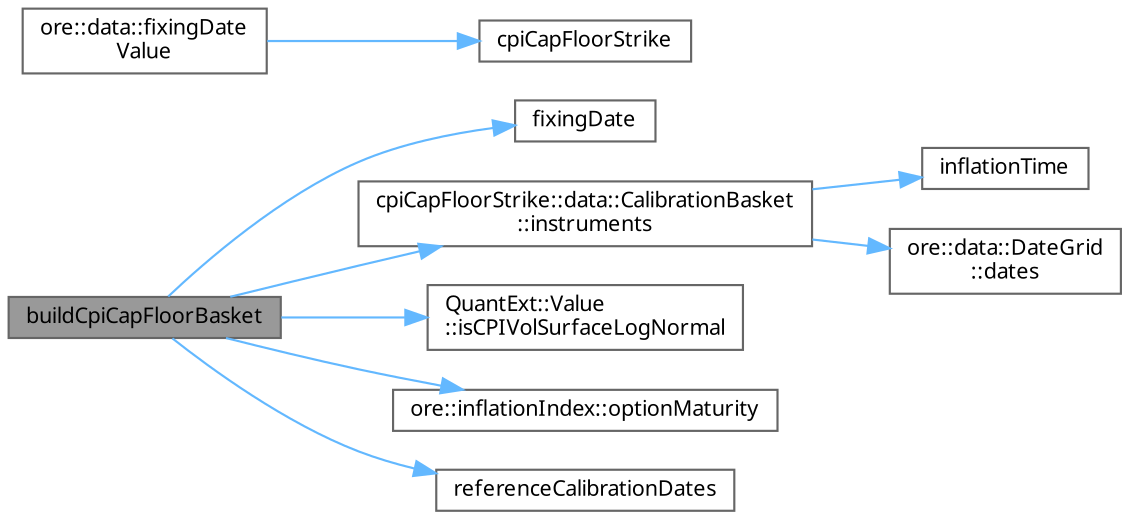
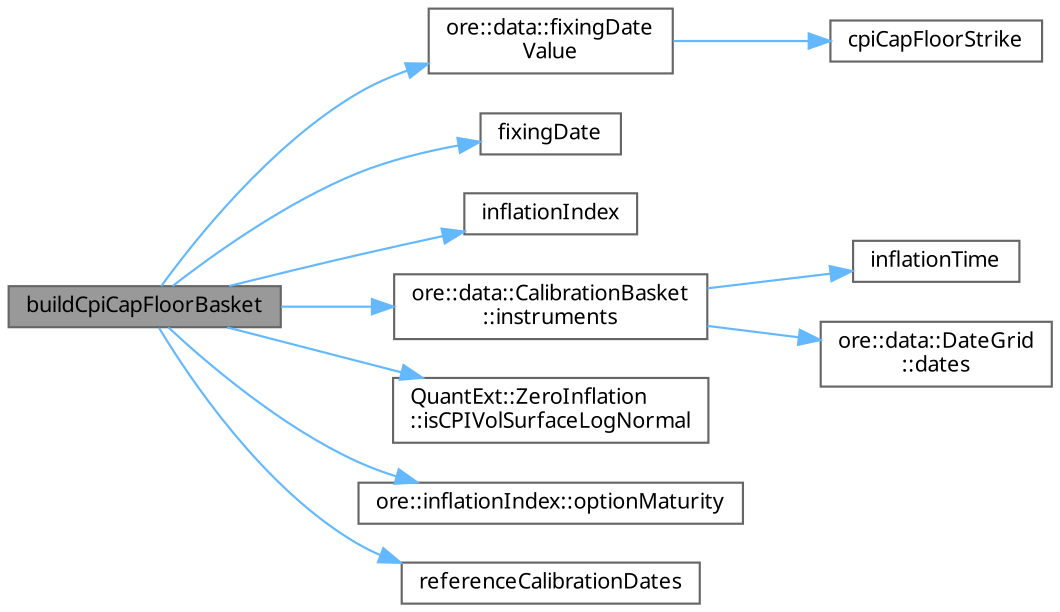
none -> (270, 161)
none -> (551, 214)
(585, 214) -> (551, 307)
(585, 317) -> (551, 410)
